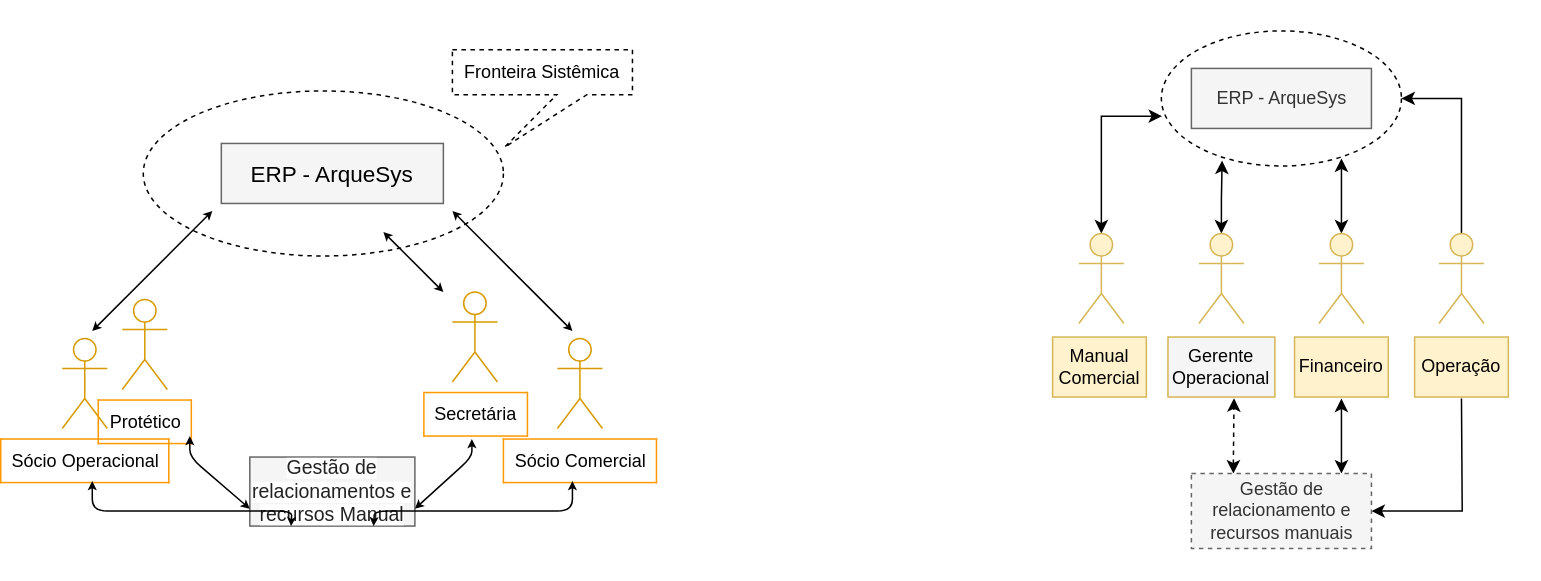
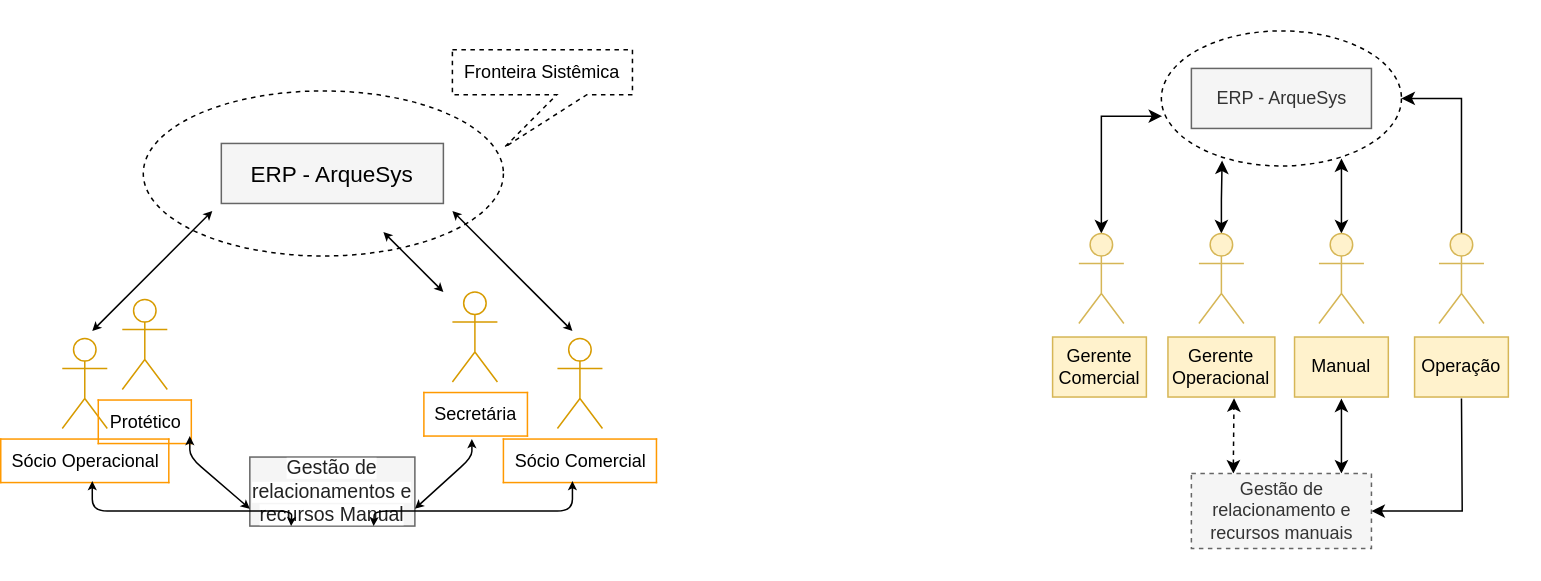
(1100, 367) -> (1100, 367)
(1221, 367) -> (1221, 367)
(1341, 367) -> (1341, 367)
